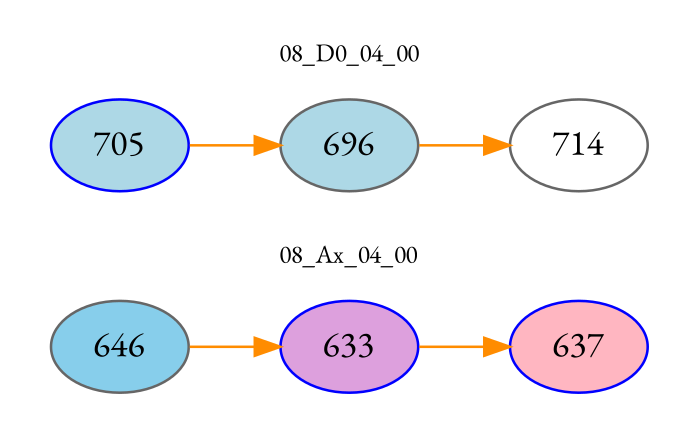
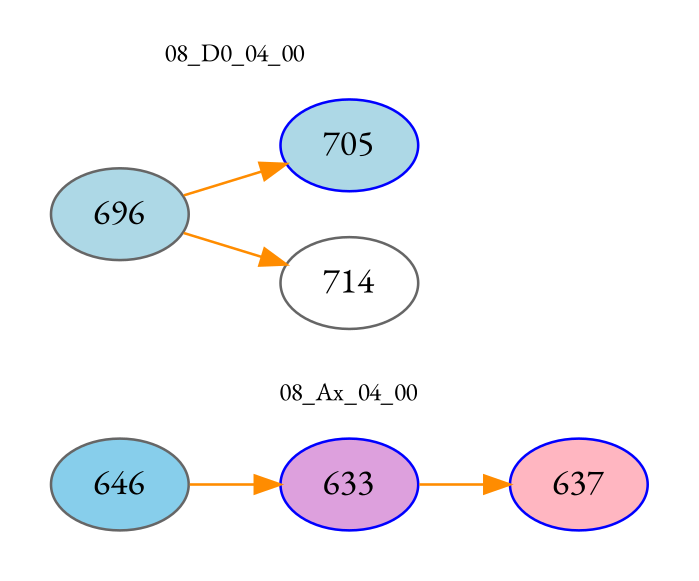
(222, 145) -> (223, 183)
